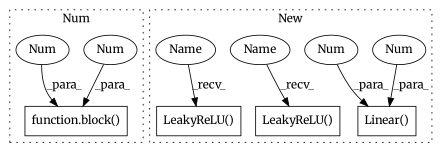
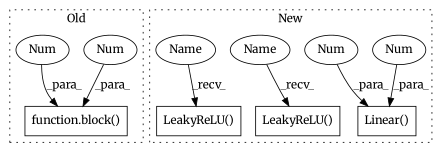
(76, 19) -> (76, 19)
